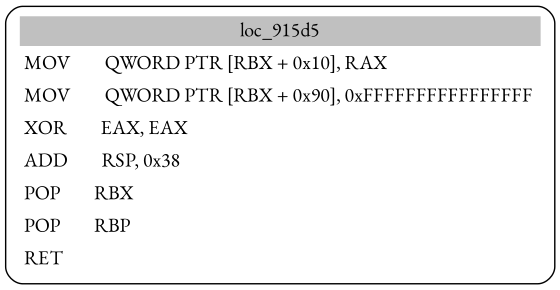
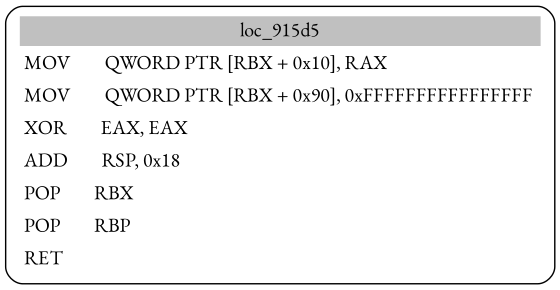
(103, 161) -> (103, 161)
